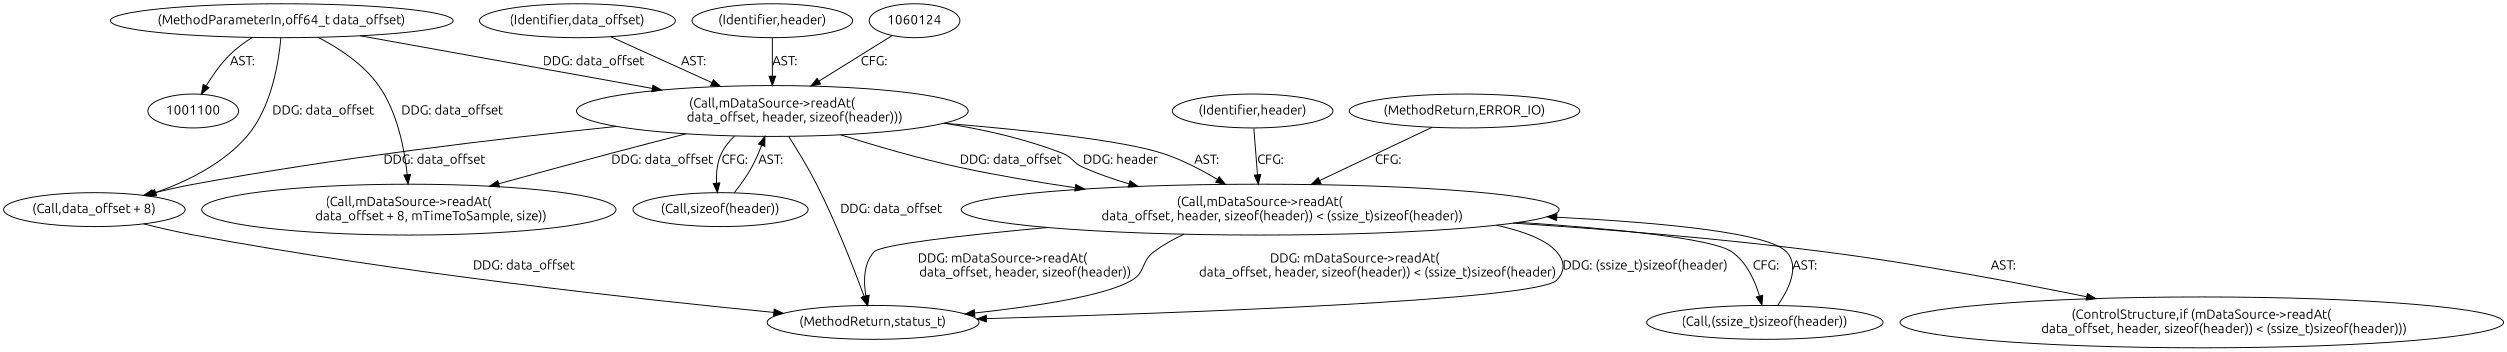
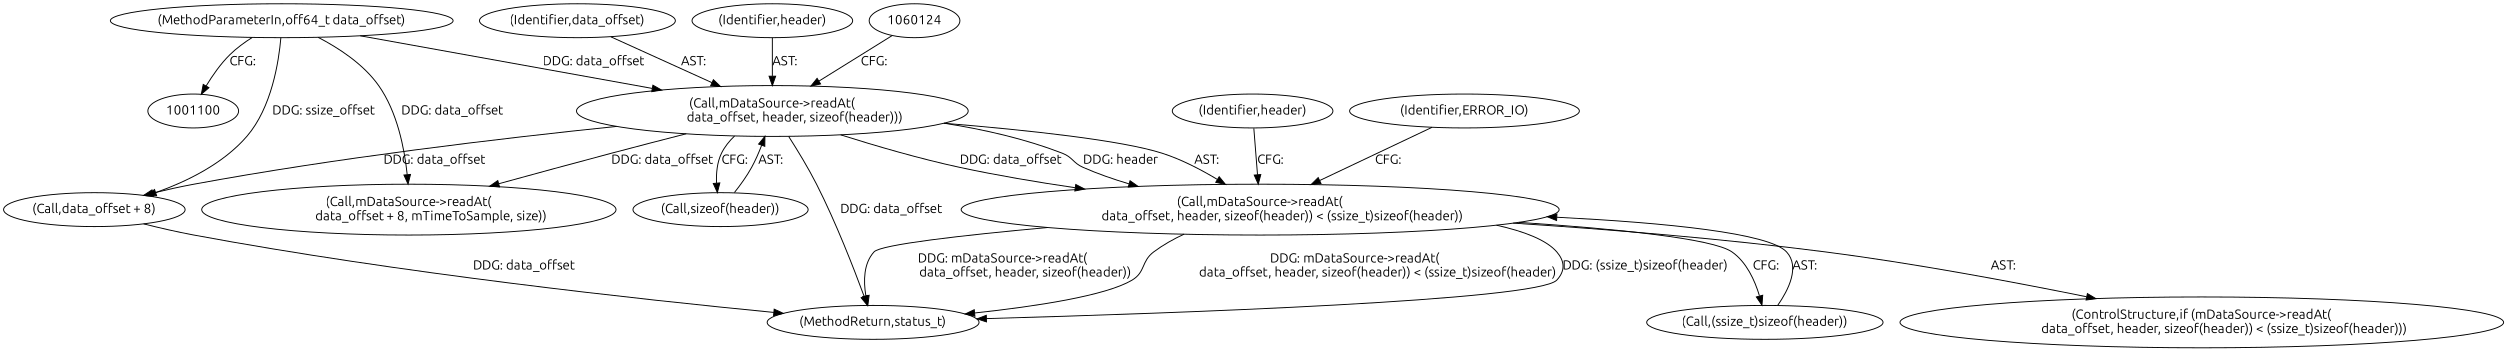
(245, 62) -> (245, 62)
(324, 111) -> (324, 111)
(1464, 111) -> (1464, 111)
